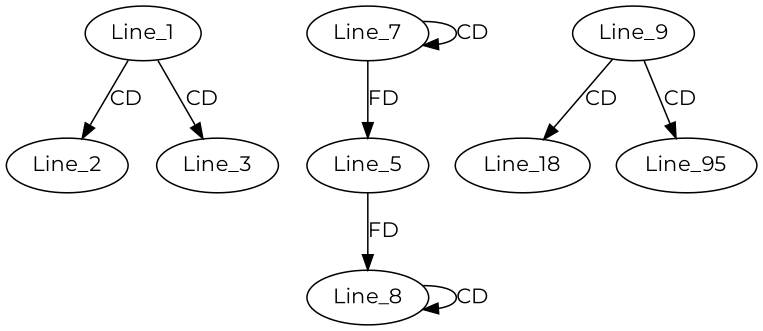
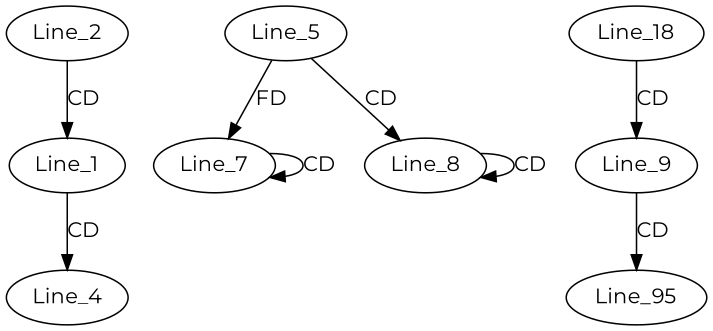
(368, 92) -> (254, 93)
(109, 93) -> (67, 92)
(583, 94) -> (637, 92)
(218, 165) -> (67, 298)
(384, 232) -> (381, 99)
